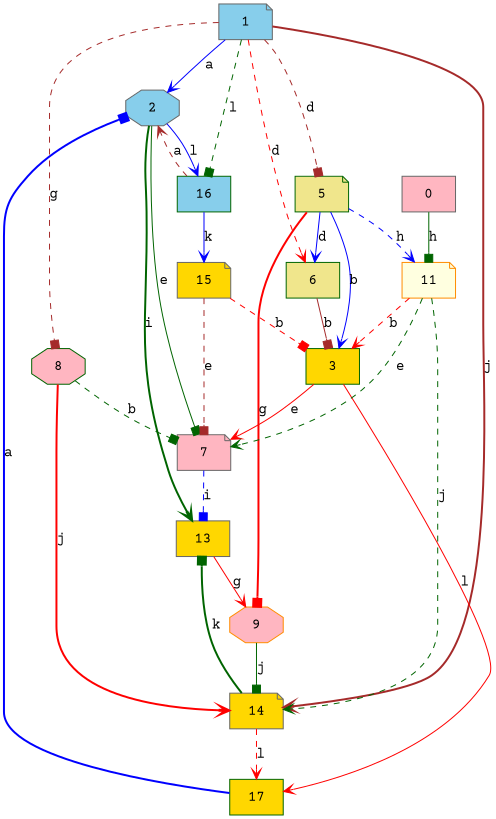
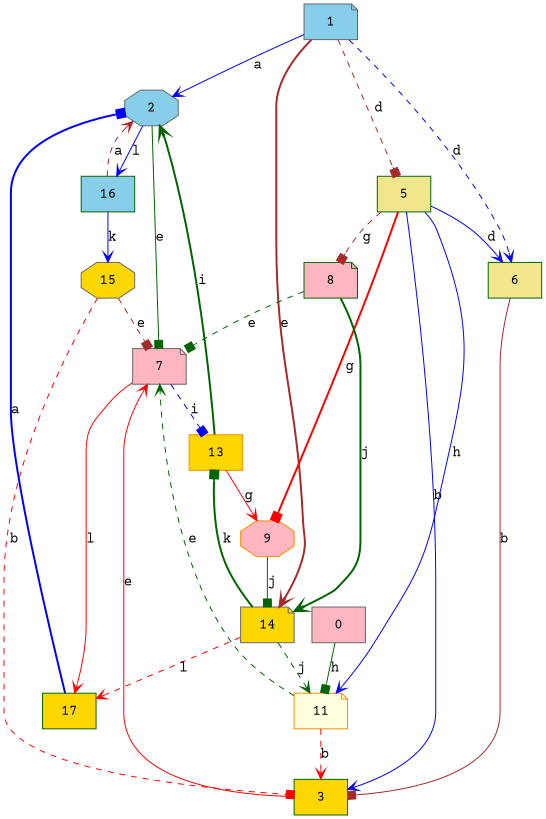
(226, 103) -> none
(50, 119) -> (361, 231)
(269, 148) -> (439, 139)
(322, 194) -> (404, 194)
(380, 229) -> (448, 458)
(204, 280) -> (108, 280)
(145, 322) -> (196, 284)
(58, 366) -> (331, 280)
(488, 366) -> (285, 323)
(132, 409) -> (252, 323)
(203, 539) -> (216, 453)
(438, 566) -> (291, 664)
(56, 606) -> (360, 464)
(480, 629) -> (86, 524)
